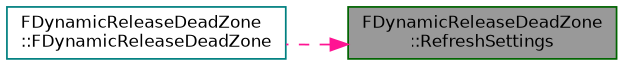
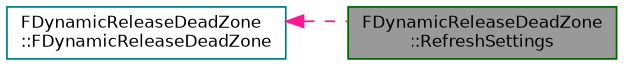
(308, 45) -> (326, 21)
